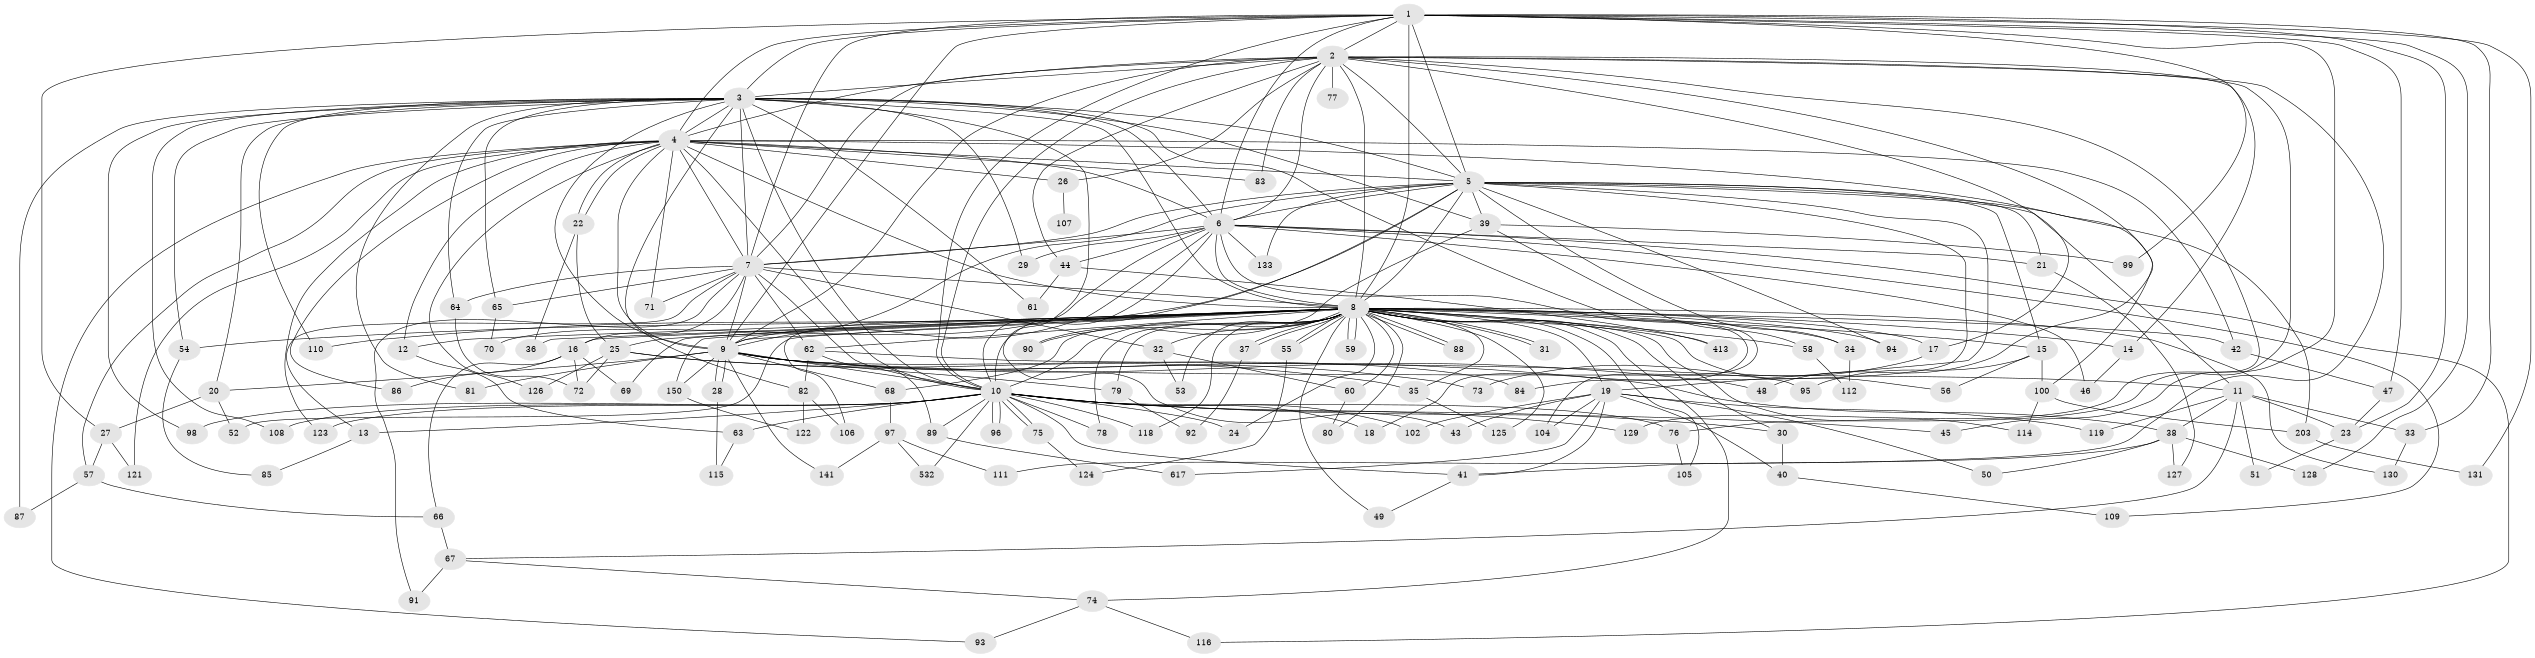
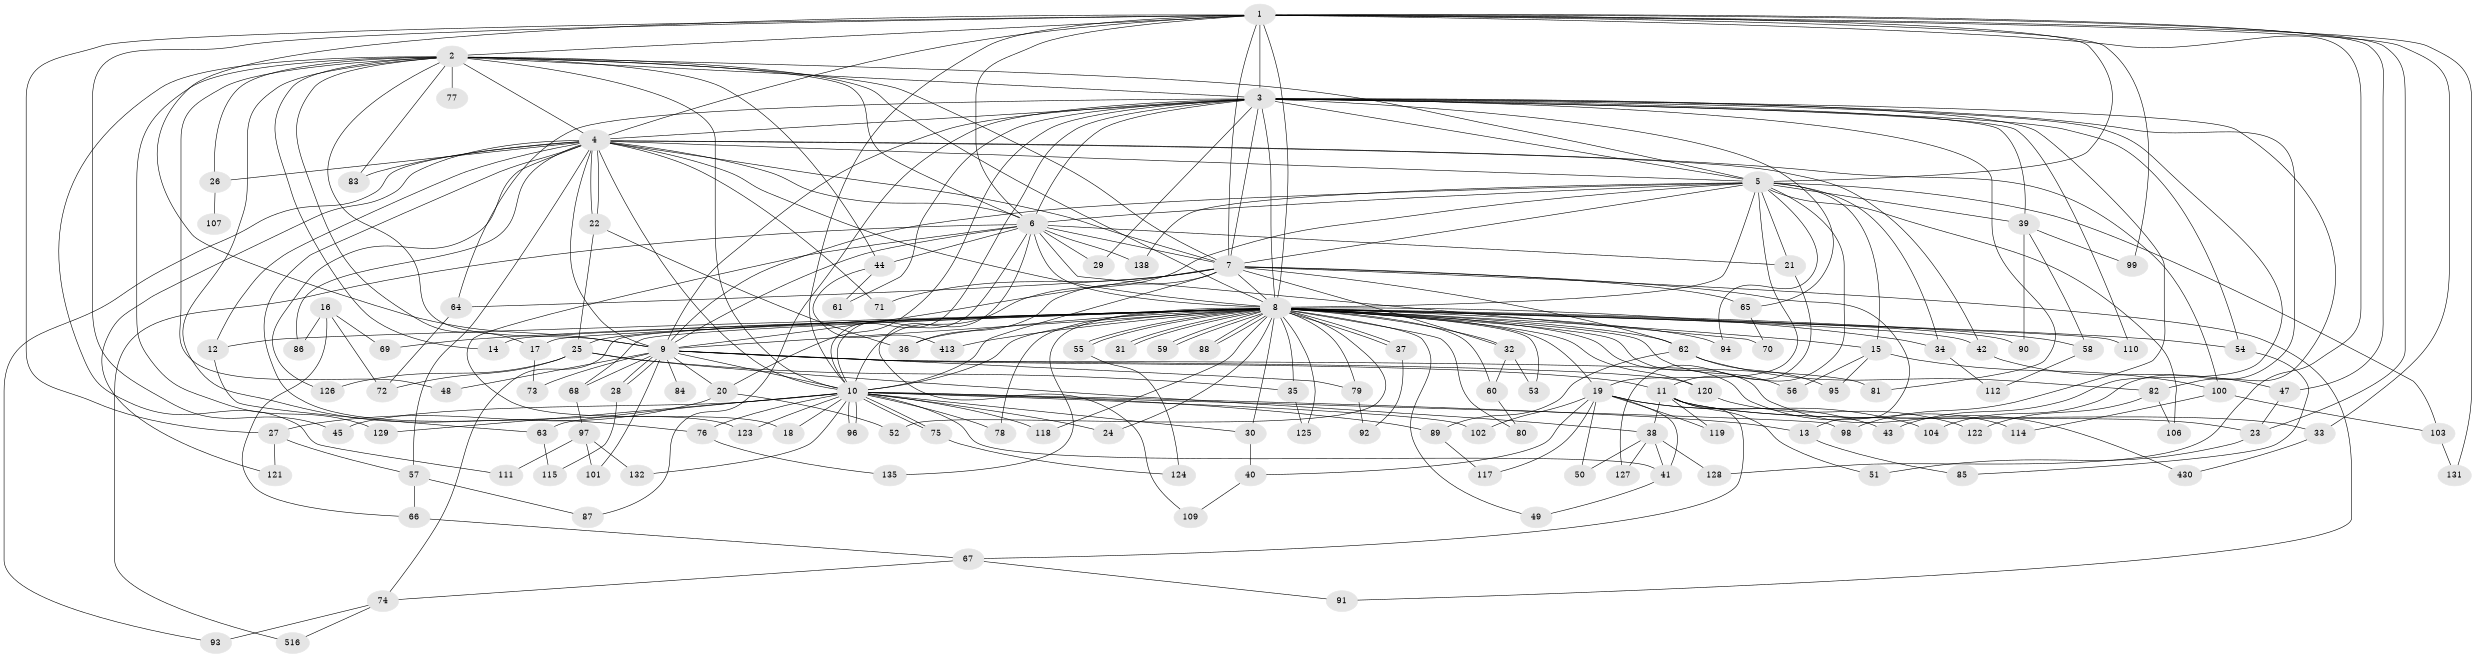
(1265, 266) -> (1142, 266)
(1966, 304) -> none
(715, 317) -> (1063, 296)
(961, 324) -> none
(674, 392) -> (1705, 392)
(2086, 392) -> none
(277, 434) -> none
(2303, 434) -> (2438, 434)
(827, 475) -> (594, 475)
(927, 475) -> (637, 475)
(1178, 475) -> (1485, 475)
(1685, 475) -> (890, 475)
(2391, 475) -> (2185, 475)
(1204, 643) -> (293, 643)
